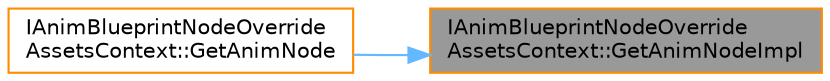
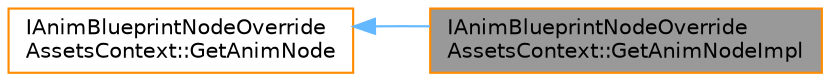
(381, 55) -> (403, 26)
